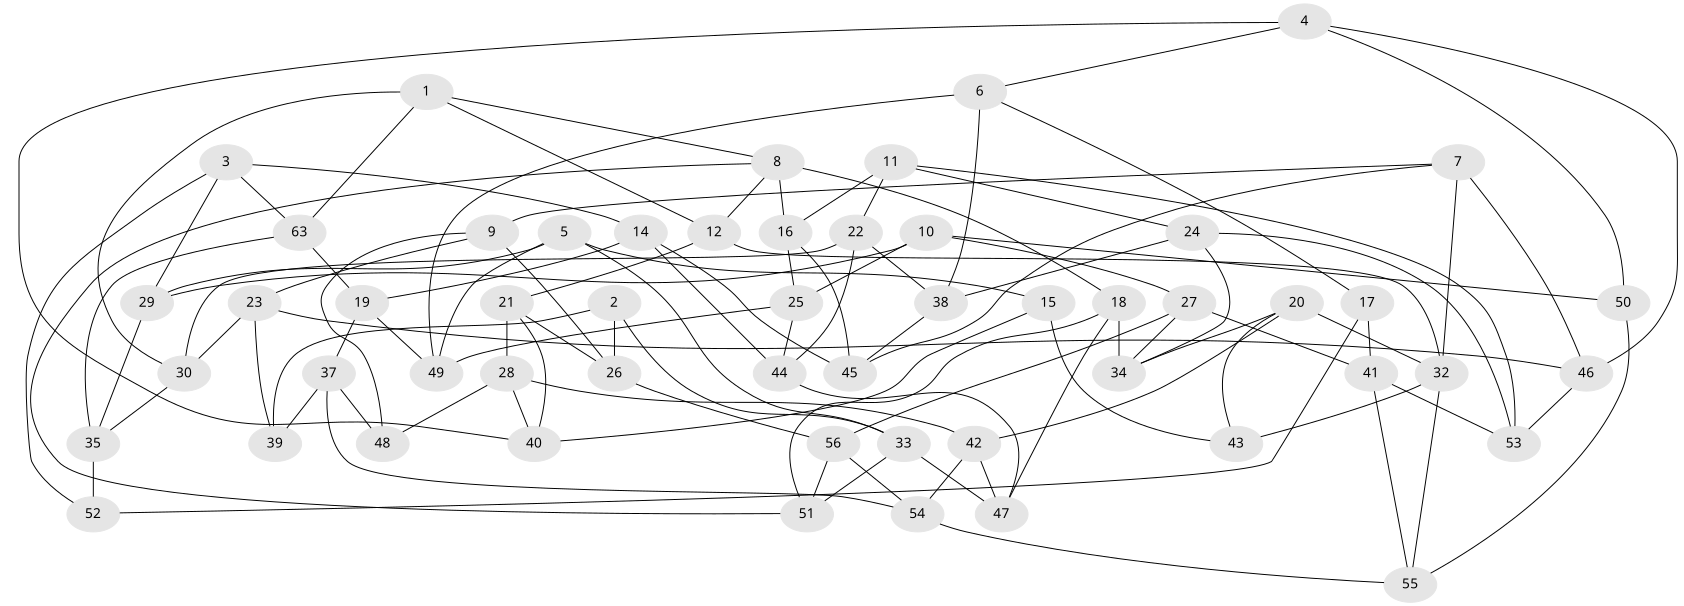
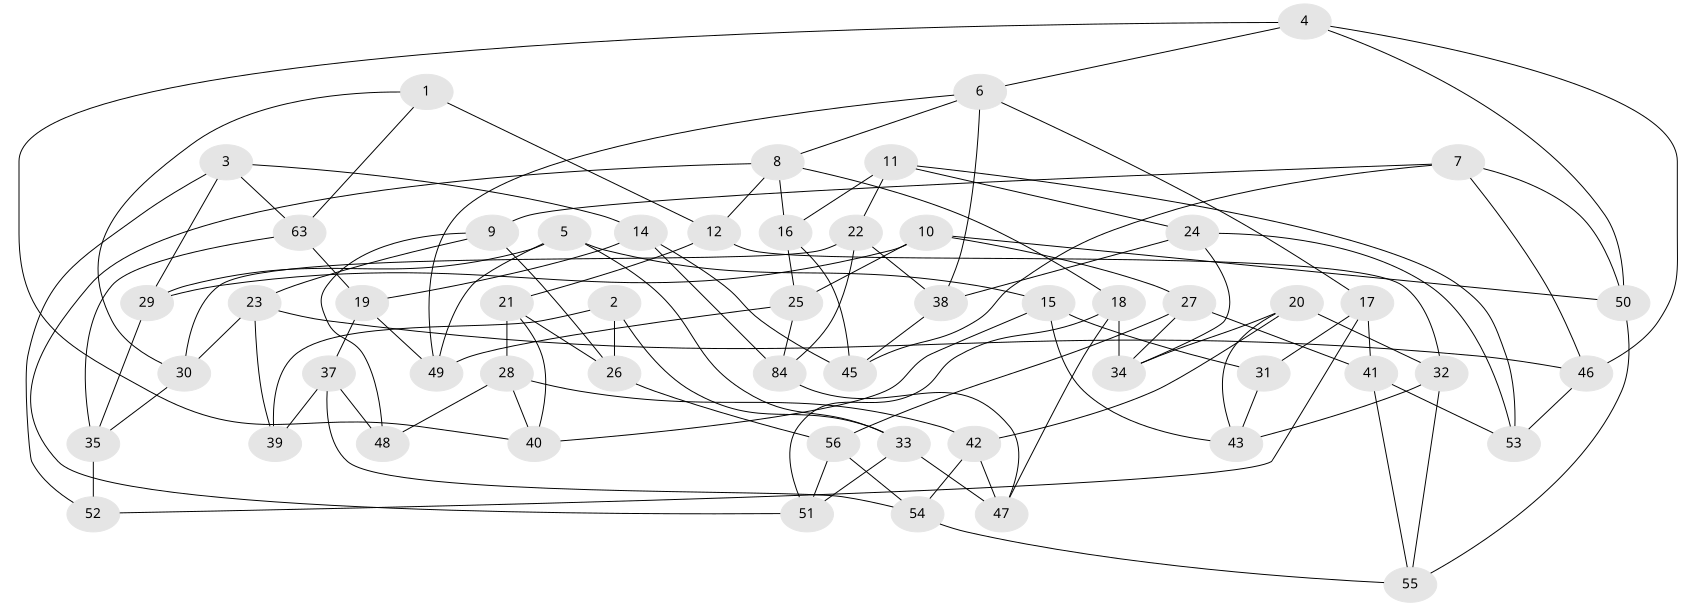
(602, 127) -> (879, 127)
(1450, 268) -> (1569, 207)
(780, 374) -> (780, 374)
none -> (1264, 374)
